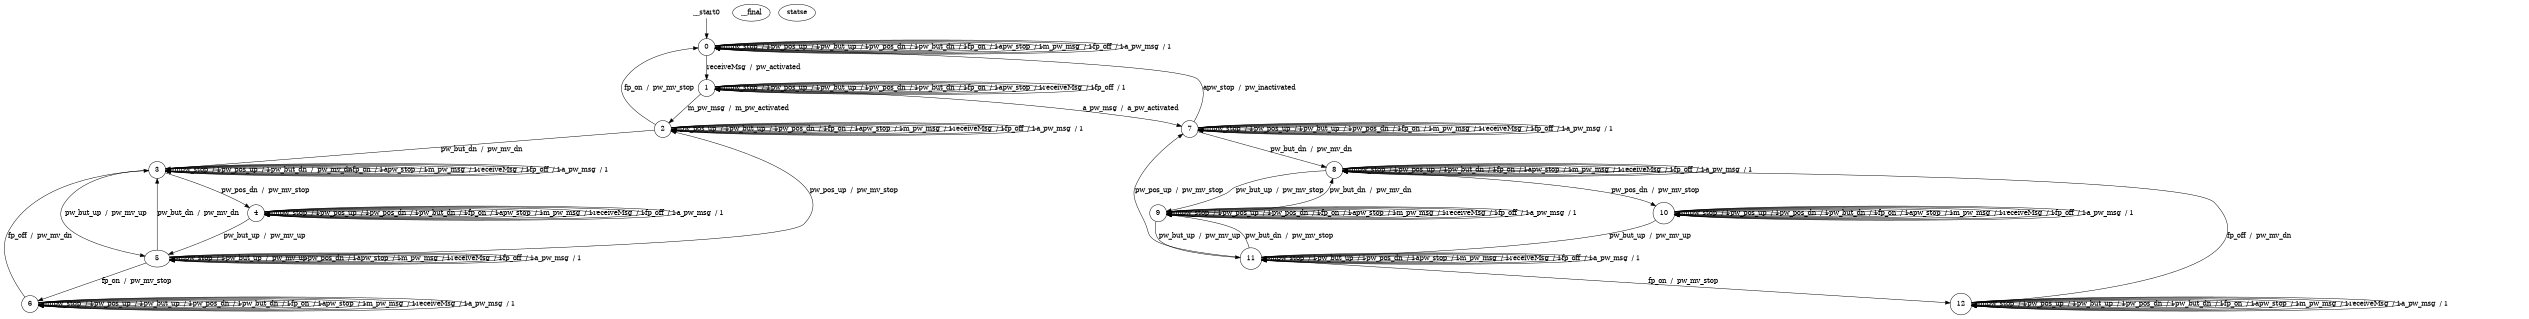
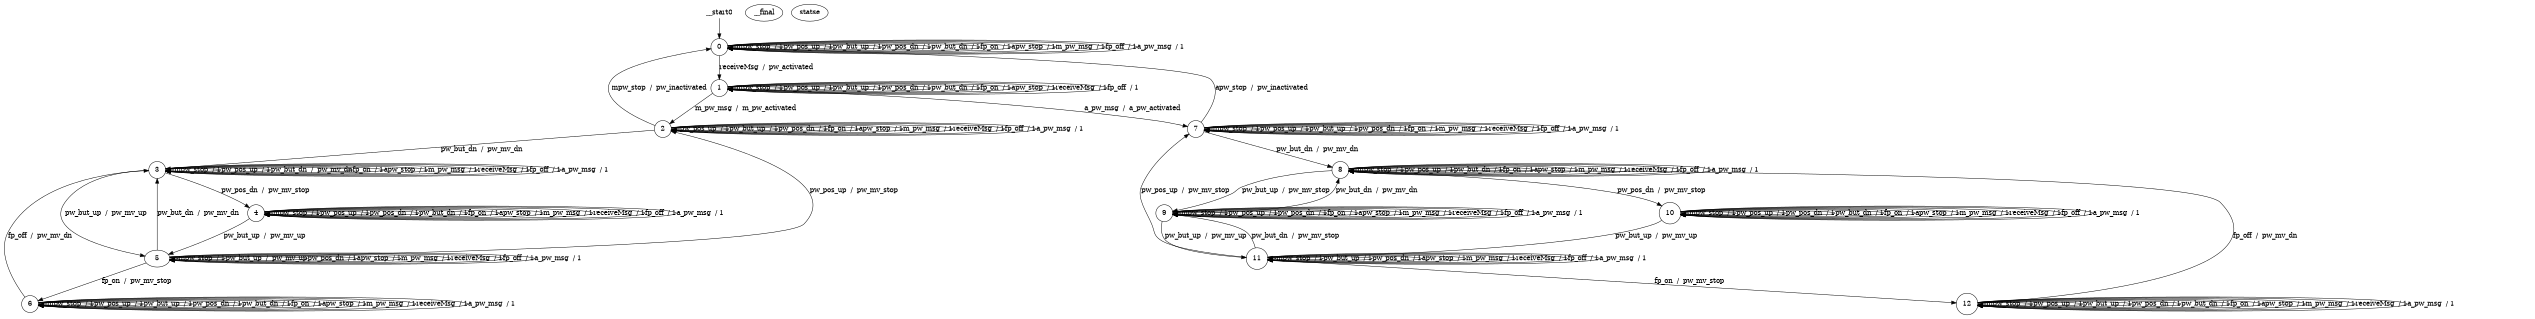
(659, 88) -> (659, 88)
